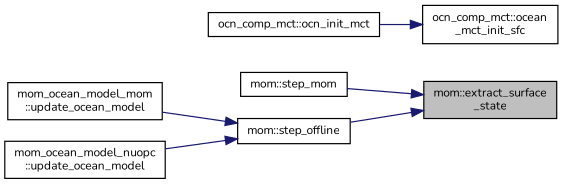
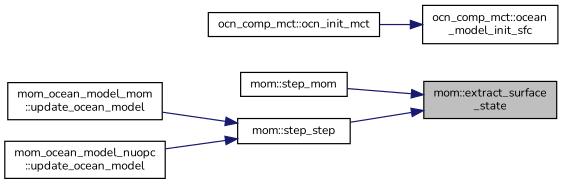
(490, 25) -> (490, 25)
(294, 131) -> (294, 131)
